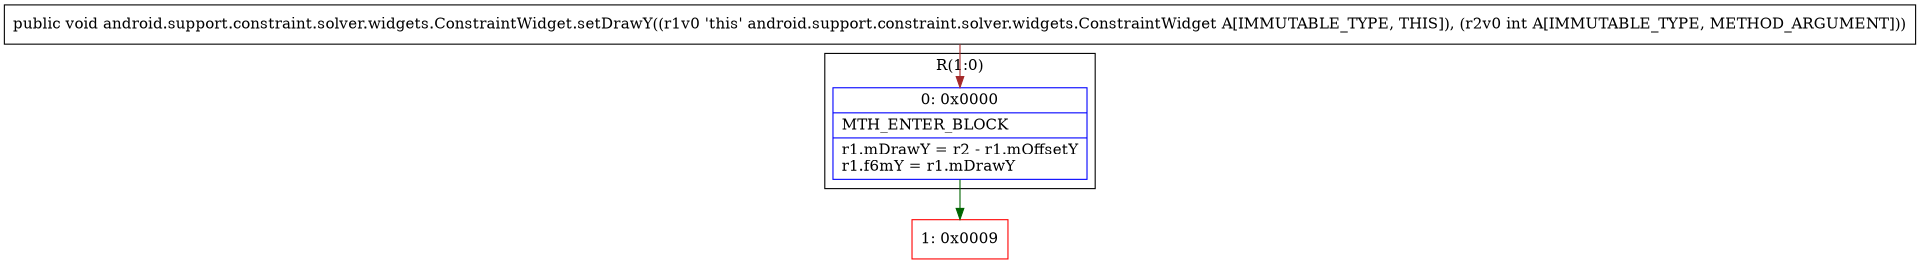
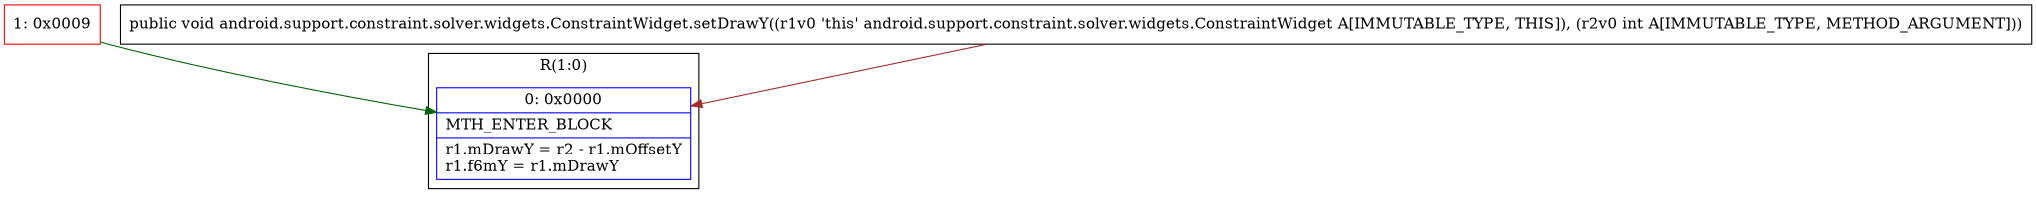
(960, 195) -> (262, 80)
